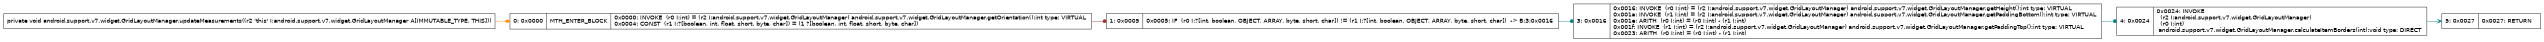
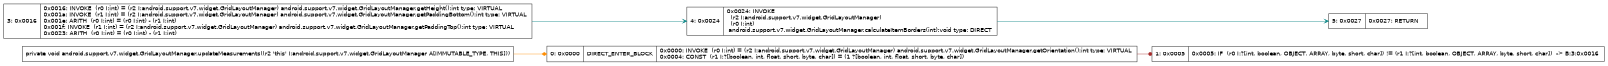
(579, 21) -> (620, 54)
(1564, 21) -> none
(2107, 21) -> (607, 21)
